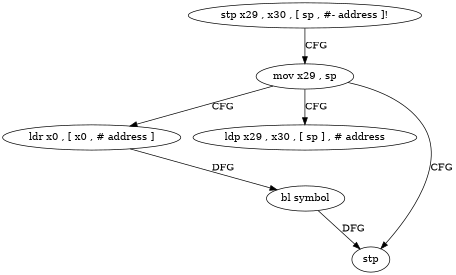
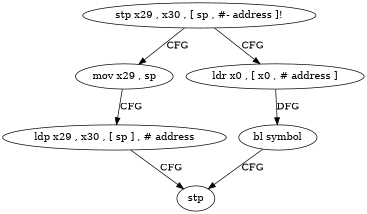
(205, 105) -> (234, 44)
(430, 146) -> (154, 167)
(354, 229) -> (253, 168)
